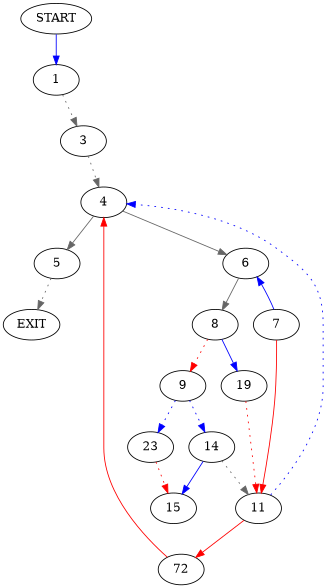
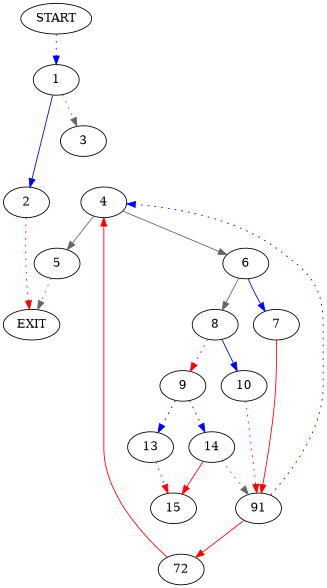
(56, 45) -> (56, 45)
(92, 168) -> none
none -> (26, 202)
(268, 297) -> (254, 291)
(244, 386) -> (244, 386)
(151, 447) -> (151, 447)
(195, 474) -> (195, 474)
(259, 508) -> (259, 508)
